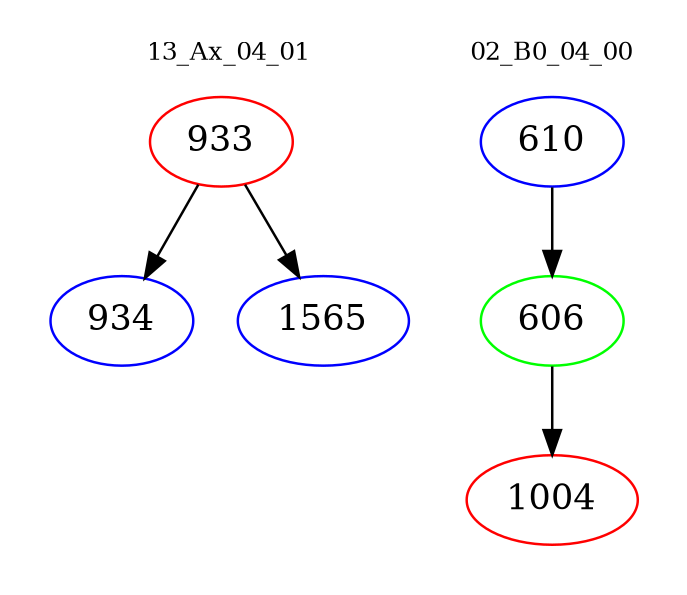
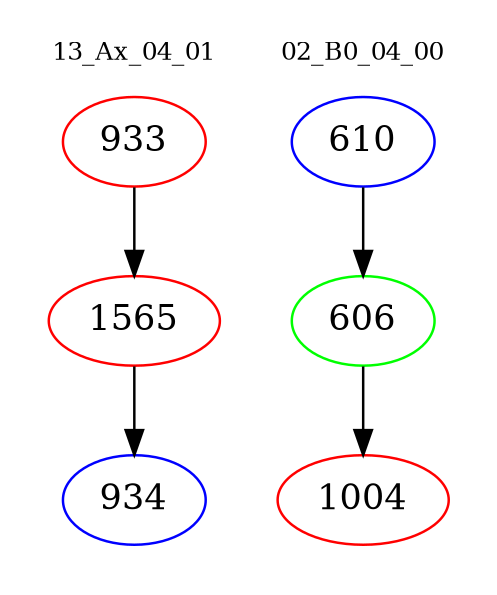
(178, 221) -> (134, 398)
(323, 321) -> (134, 321)
